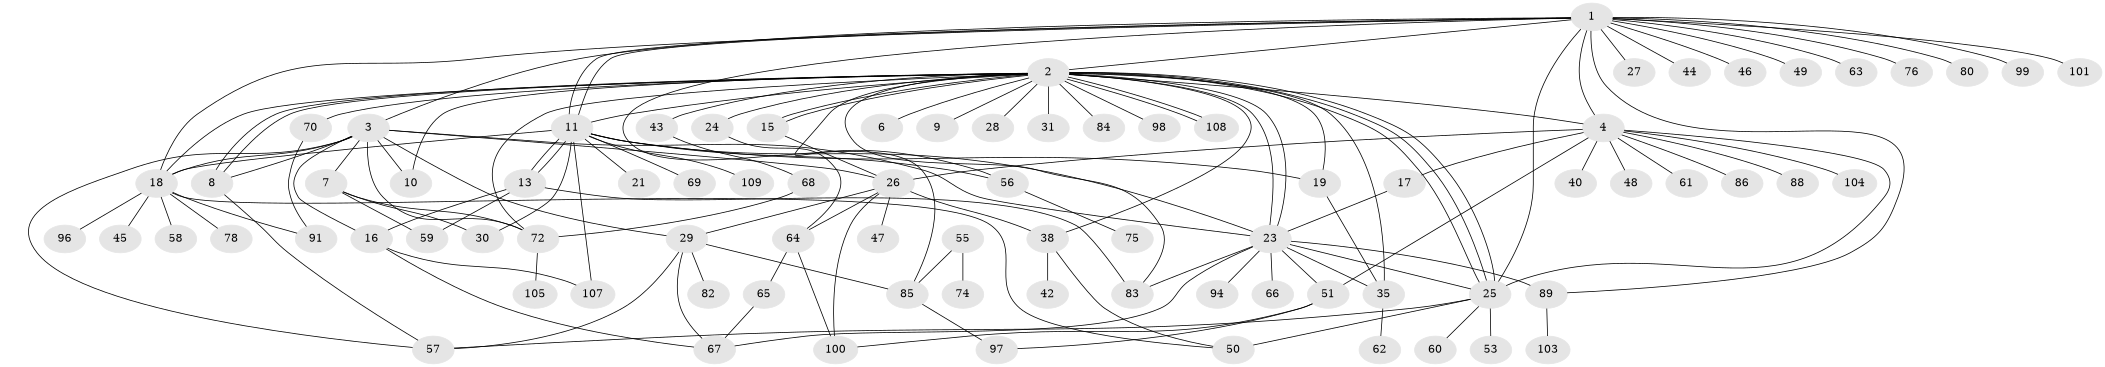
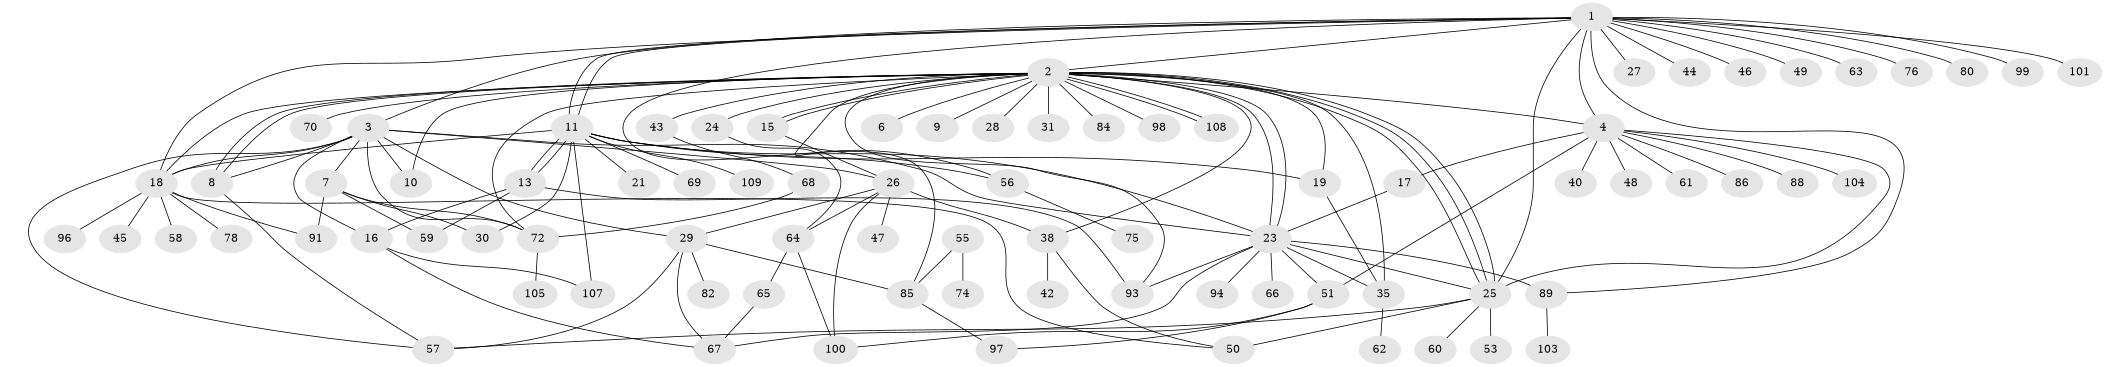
(710, 103) -> none
(1231, 148) -> none
(288, 185) -> (320, 217)
(1132, 294) -> (1132, 294)
